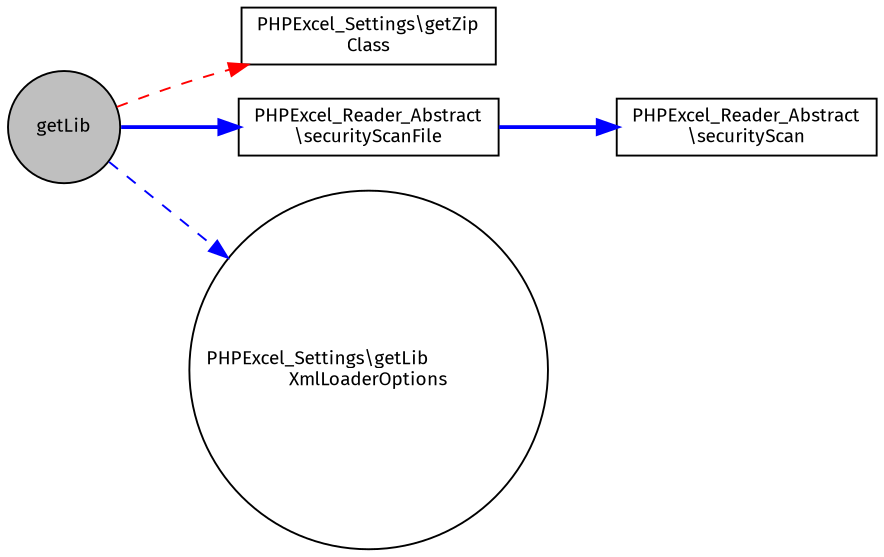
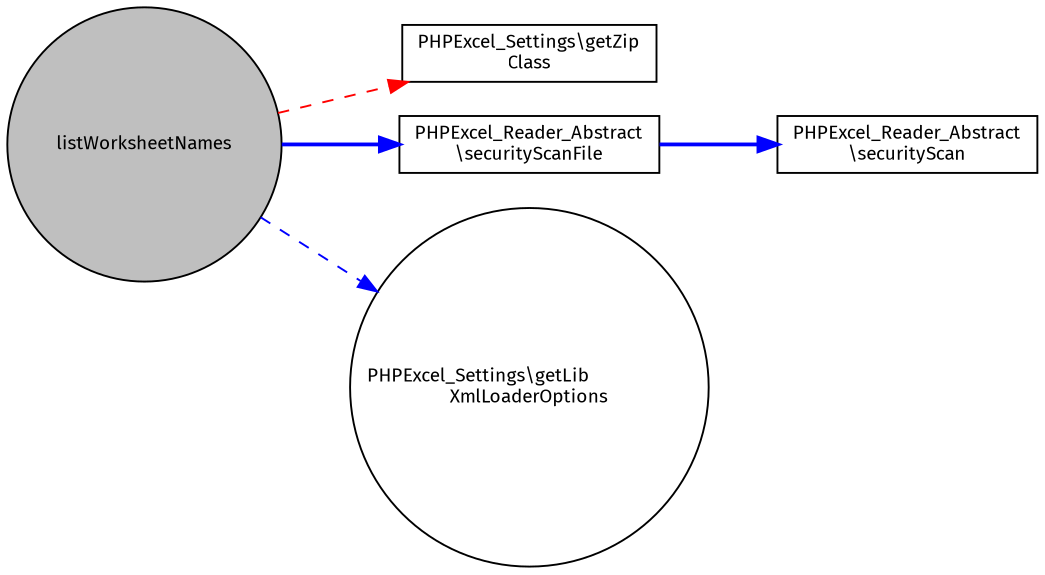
(64, 127) -> (144, 144)
